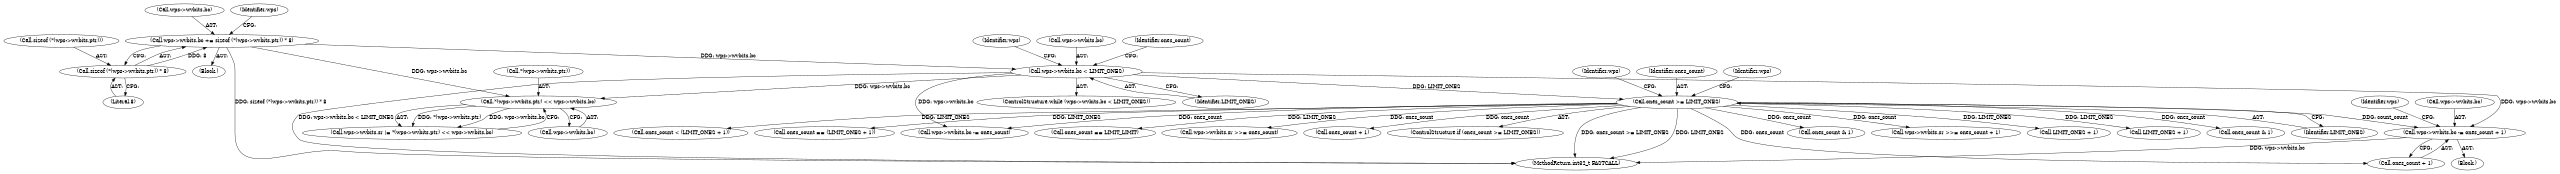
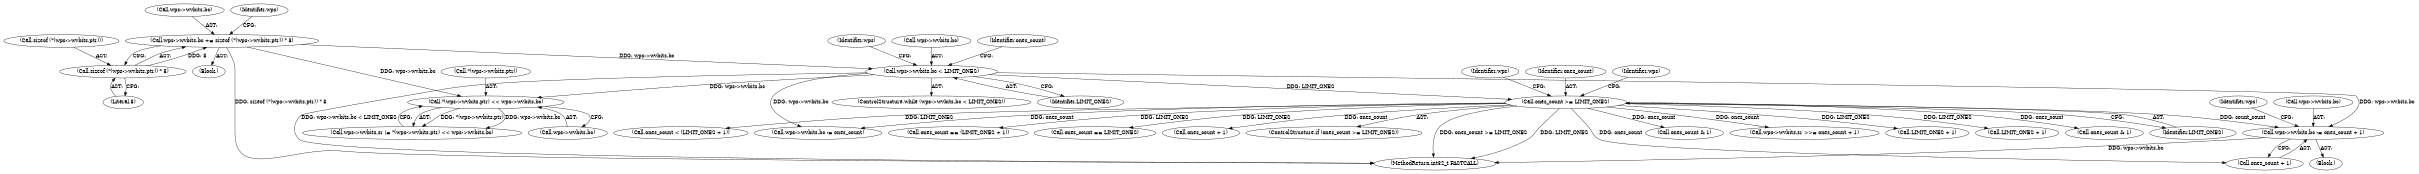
(1095, 133) -> (1095, 133)
(1229, 133) -> none
